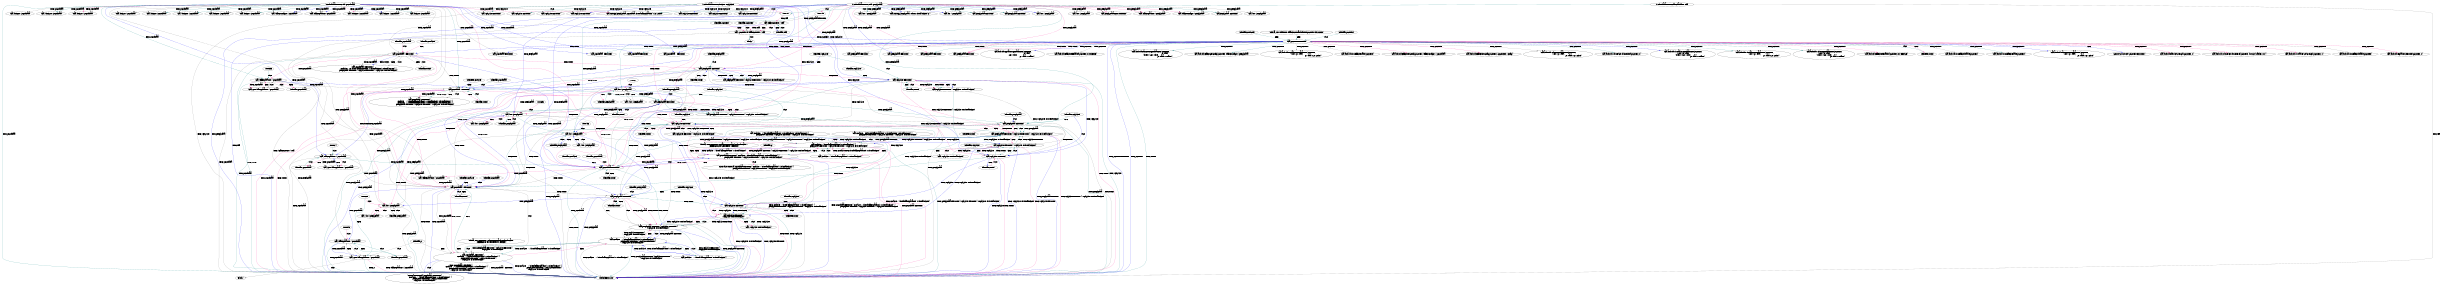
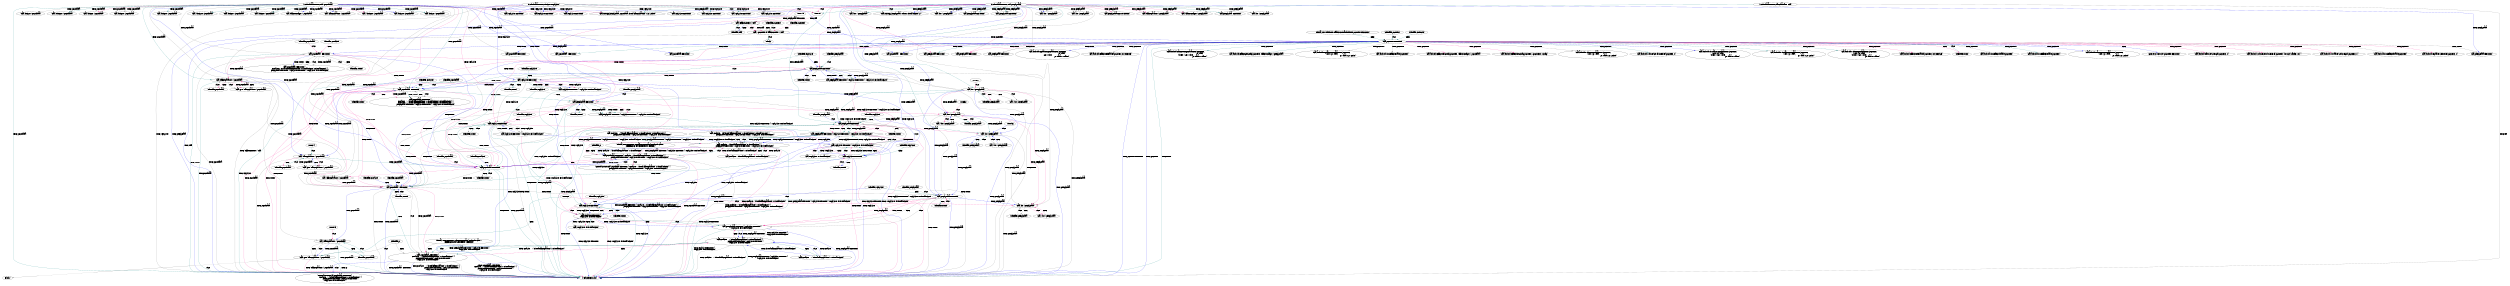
(834, 6) -> (901, 6)
(268, 69) -> none
